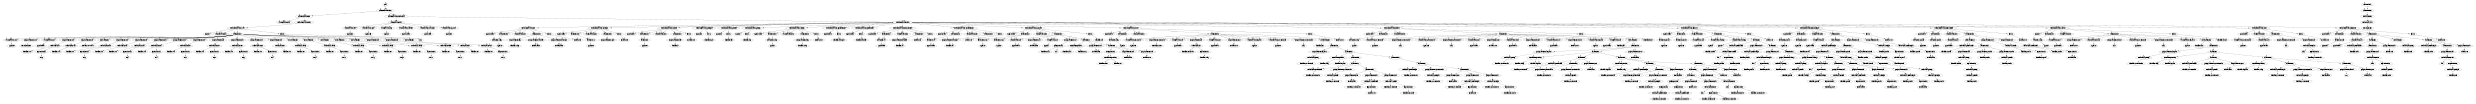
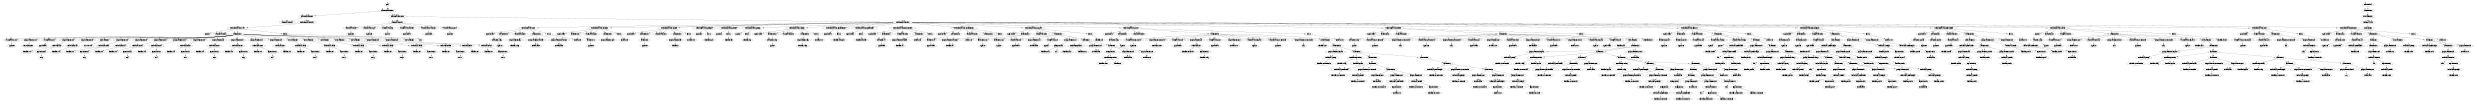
(396, 16) -> (397, 16)
(88, 46) -> (88, 46)
